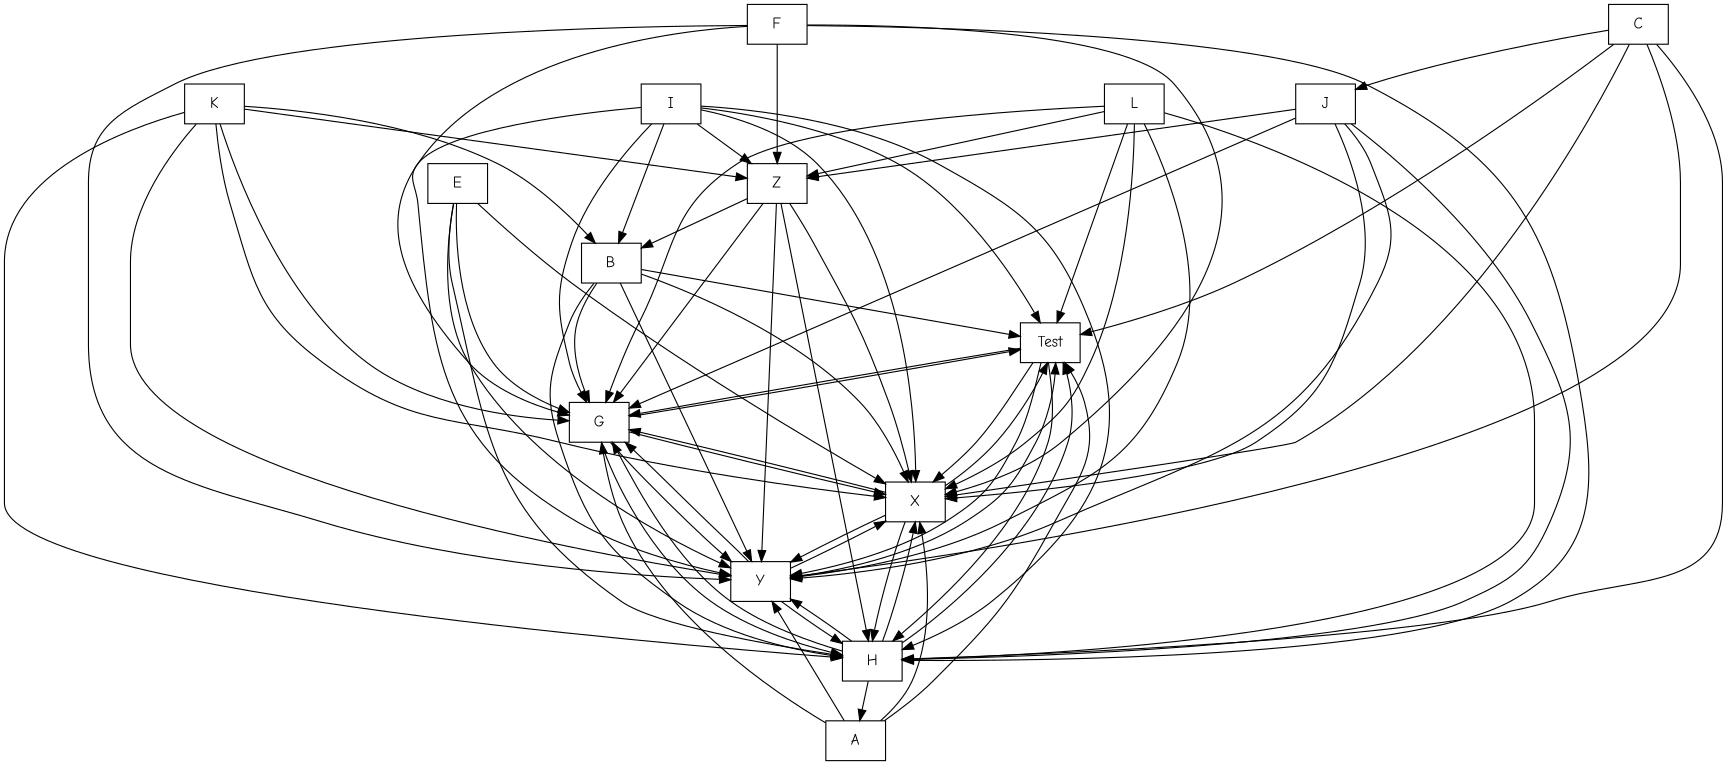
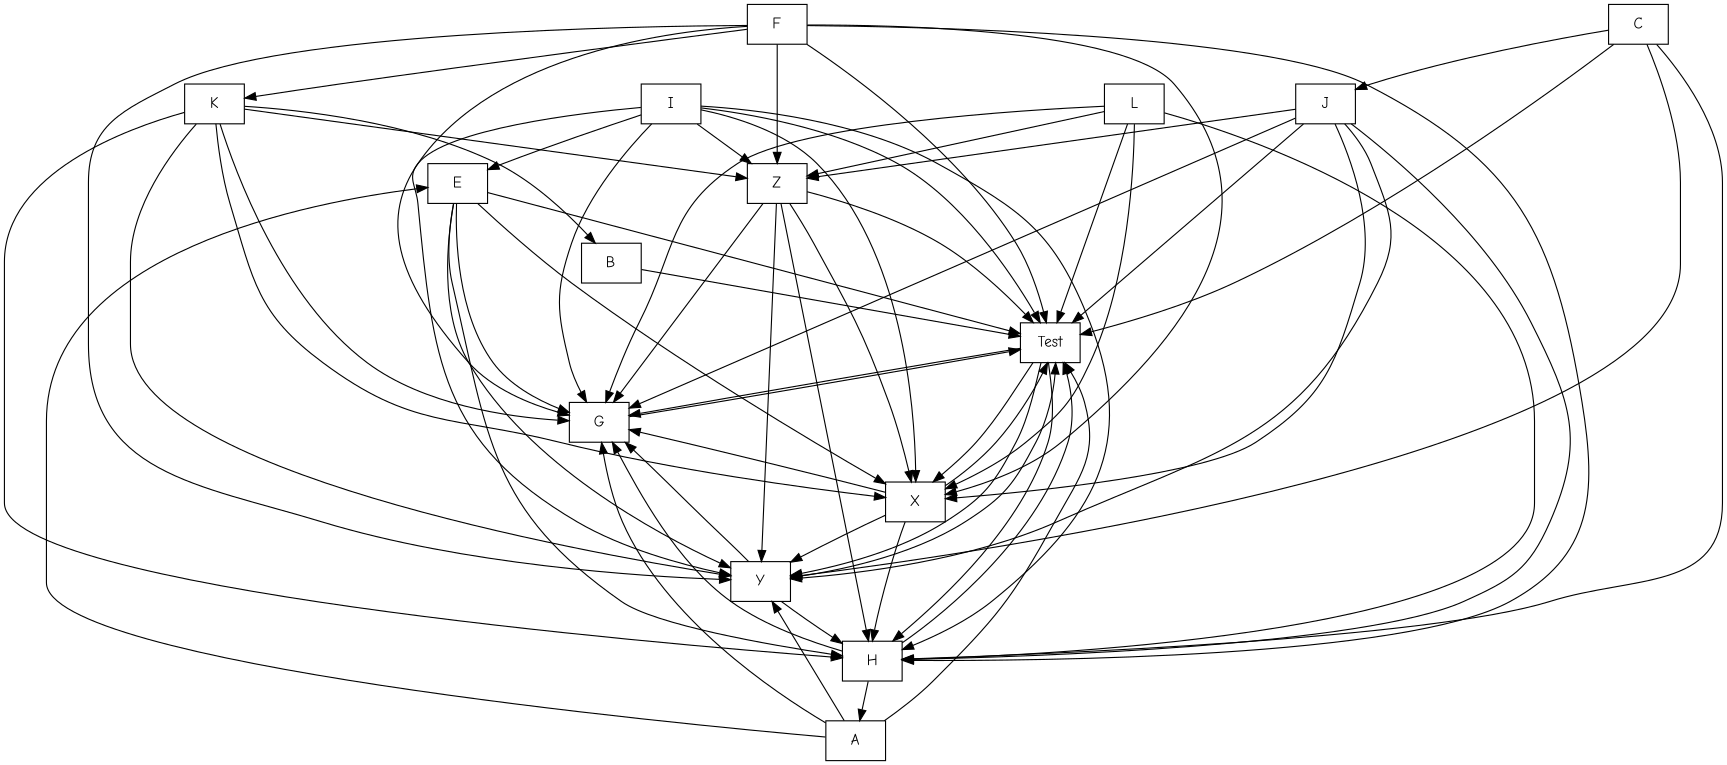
none -> (501, 62)
none -> (928, 140)
(643, 178) -> (569, 139)
none -> (1192, 220)
(700, 221) -> (926, 236)
none -> (749, 262)
(575, 335) -> none
(793, 348) -> none
(1370, 390) -> none
(684, 417) -> none
(1123, 449) -> none
(752, 463) -> none
(665, 500) -> none
(593, 521) -> none
(835, 547) -> none
(692, 586) -> none
(900, 588) -> none
(826, 623) -> none
(917, 668) -> (116, 627)
